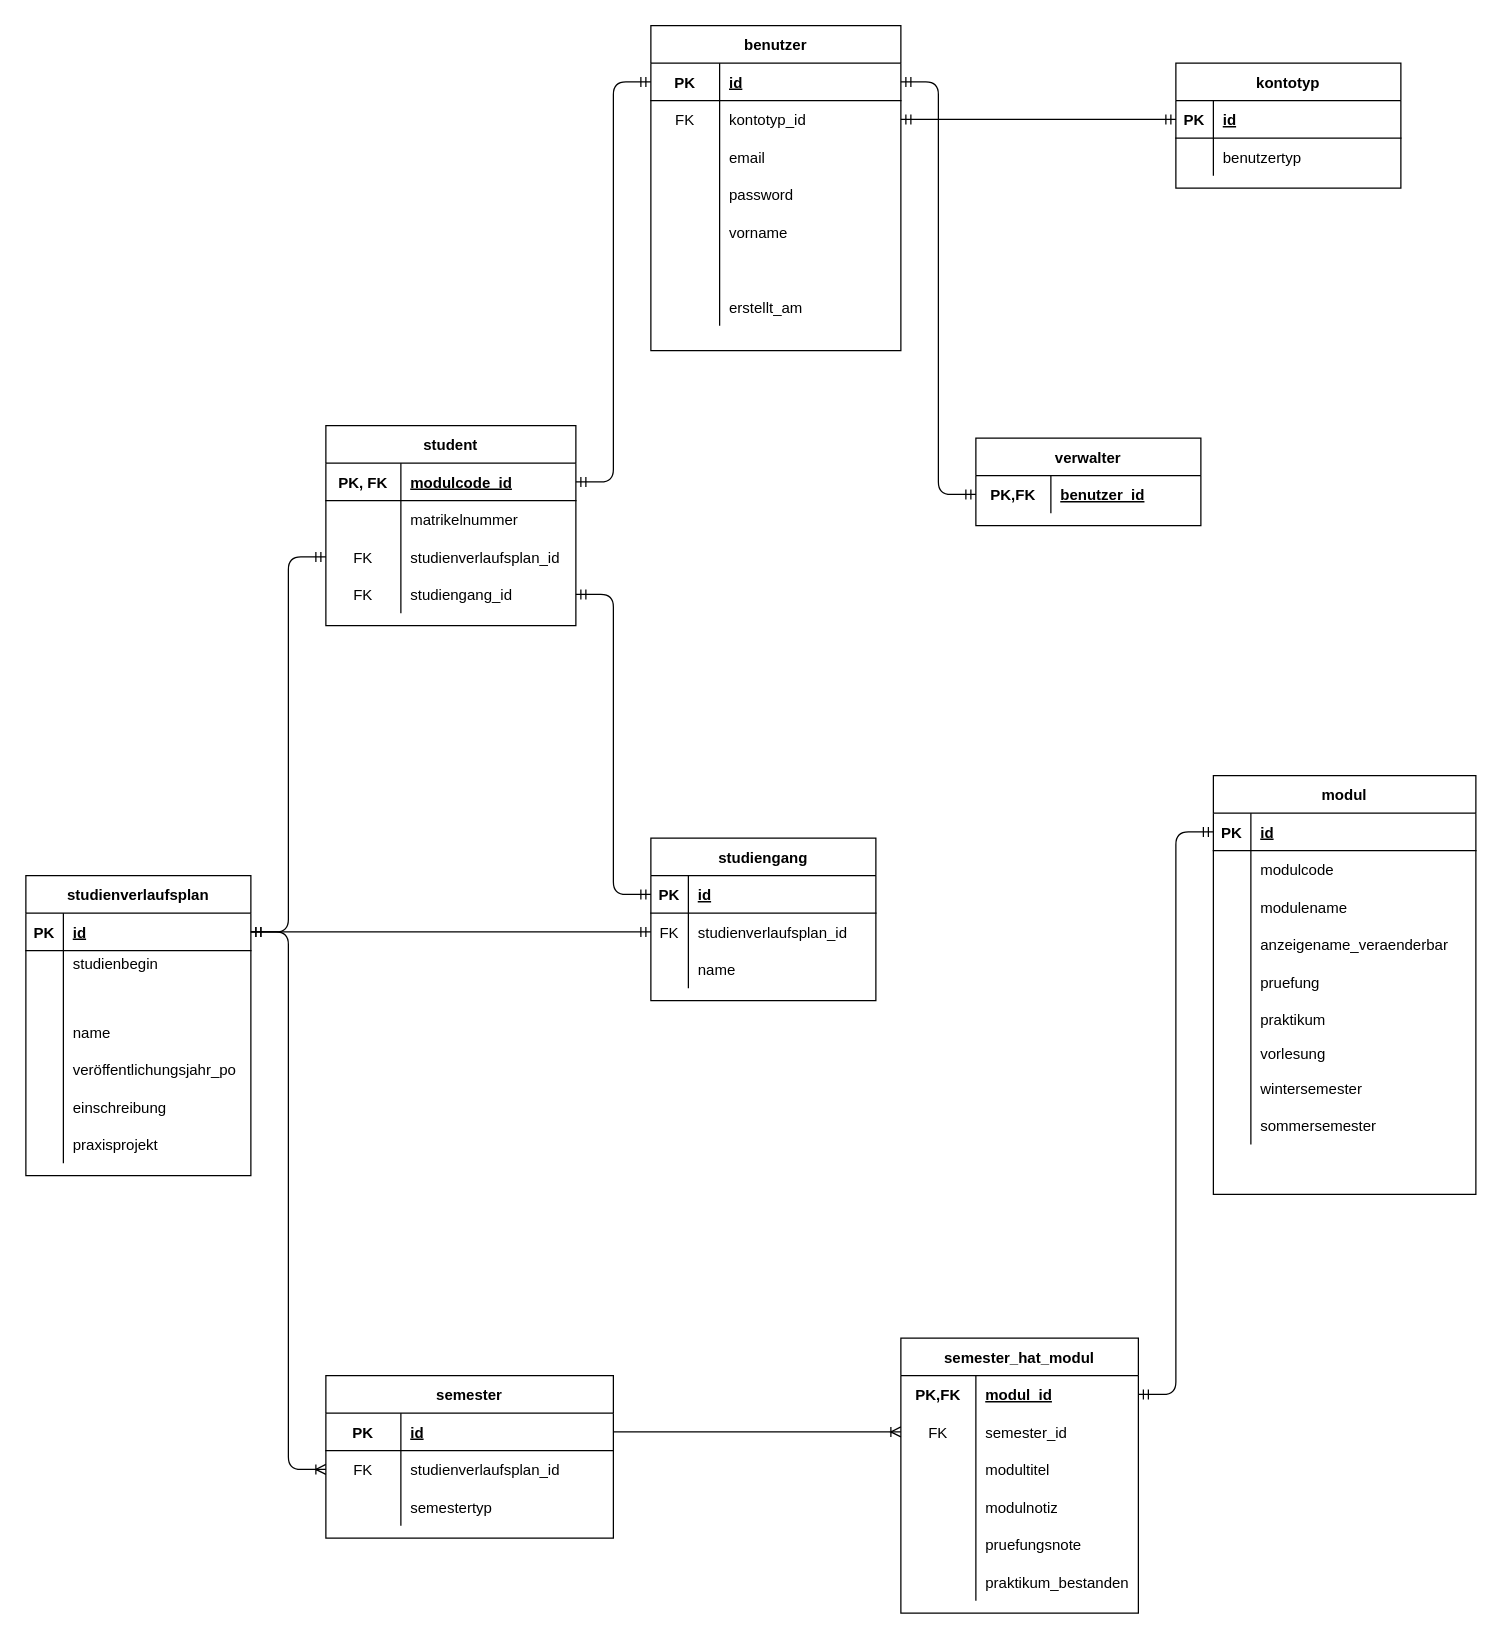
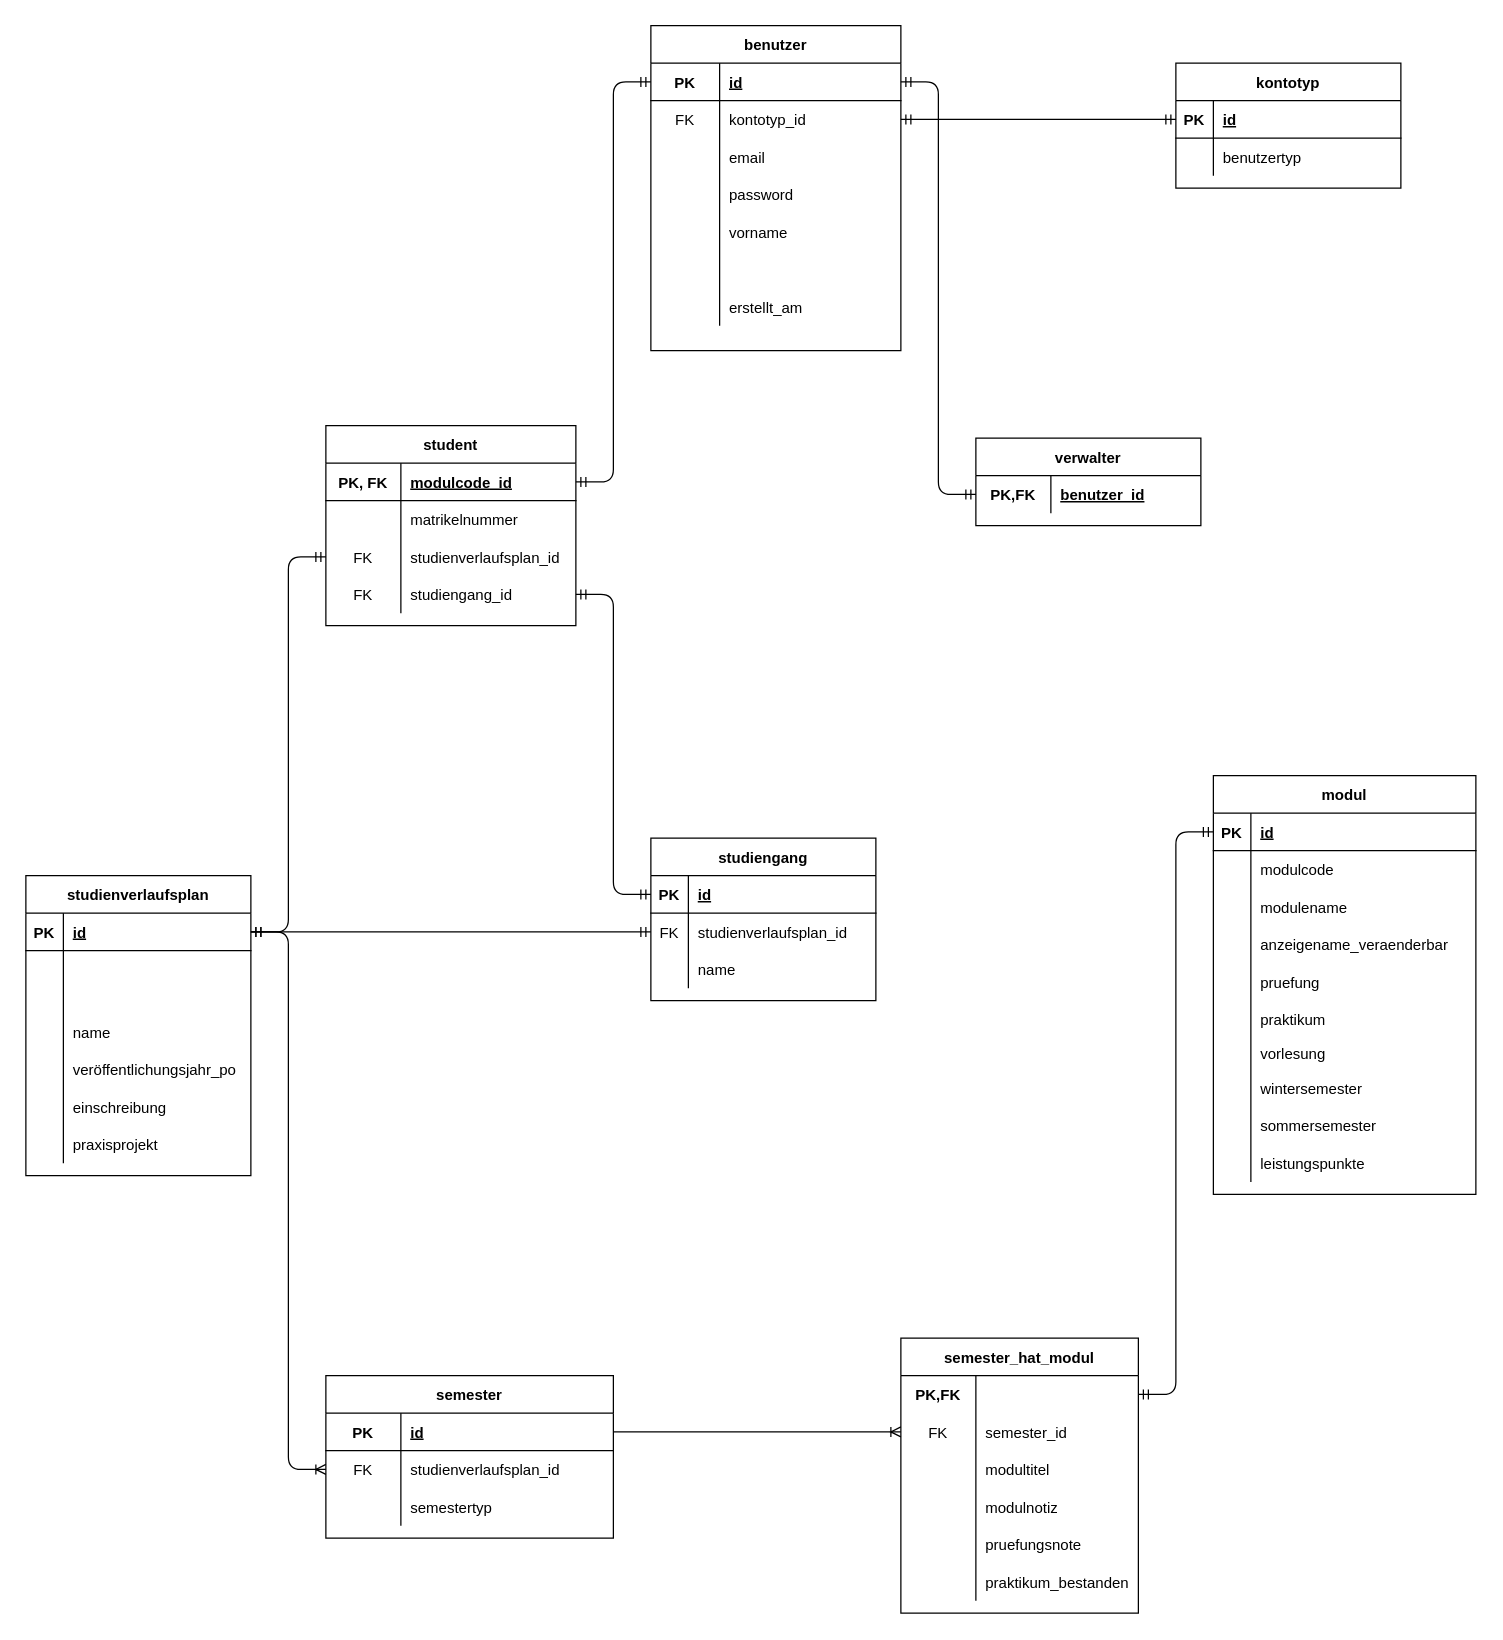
(157, 963) -> none
none -> (1363, 1163)
(1057, 1394) -> none
